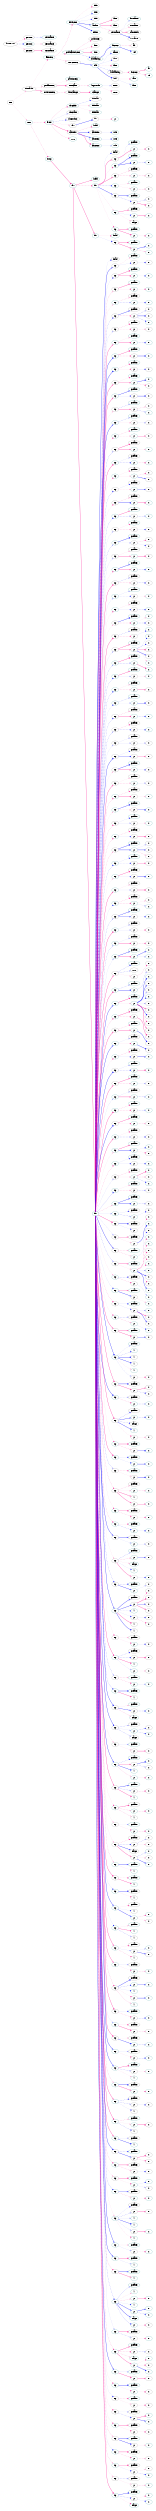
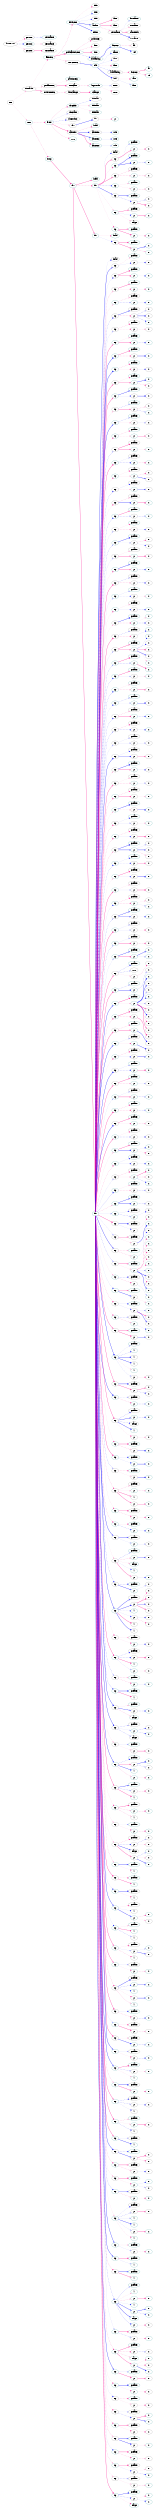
(59, 55) -> (59, 55)
